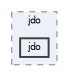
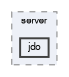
(34, 21) -> (34, 21)
